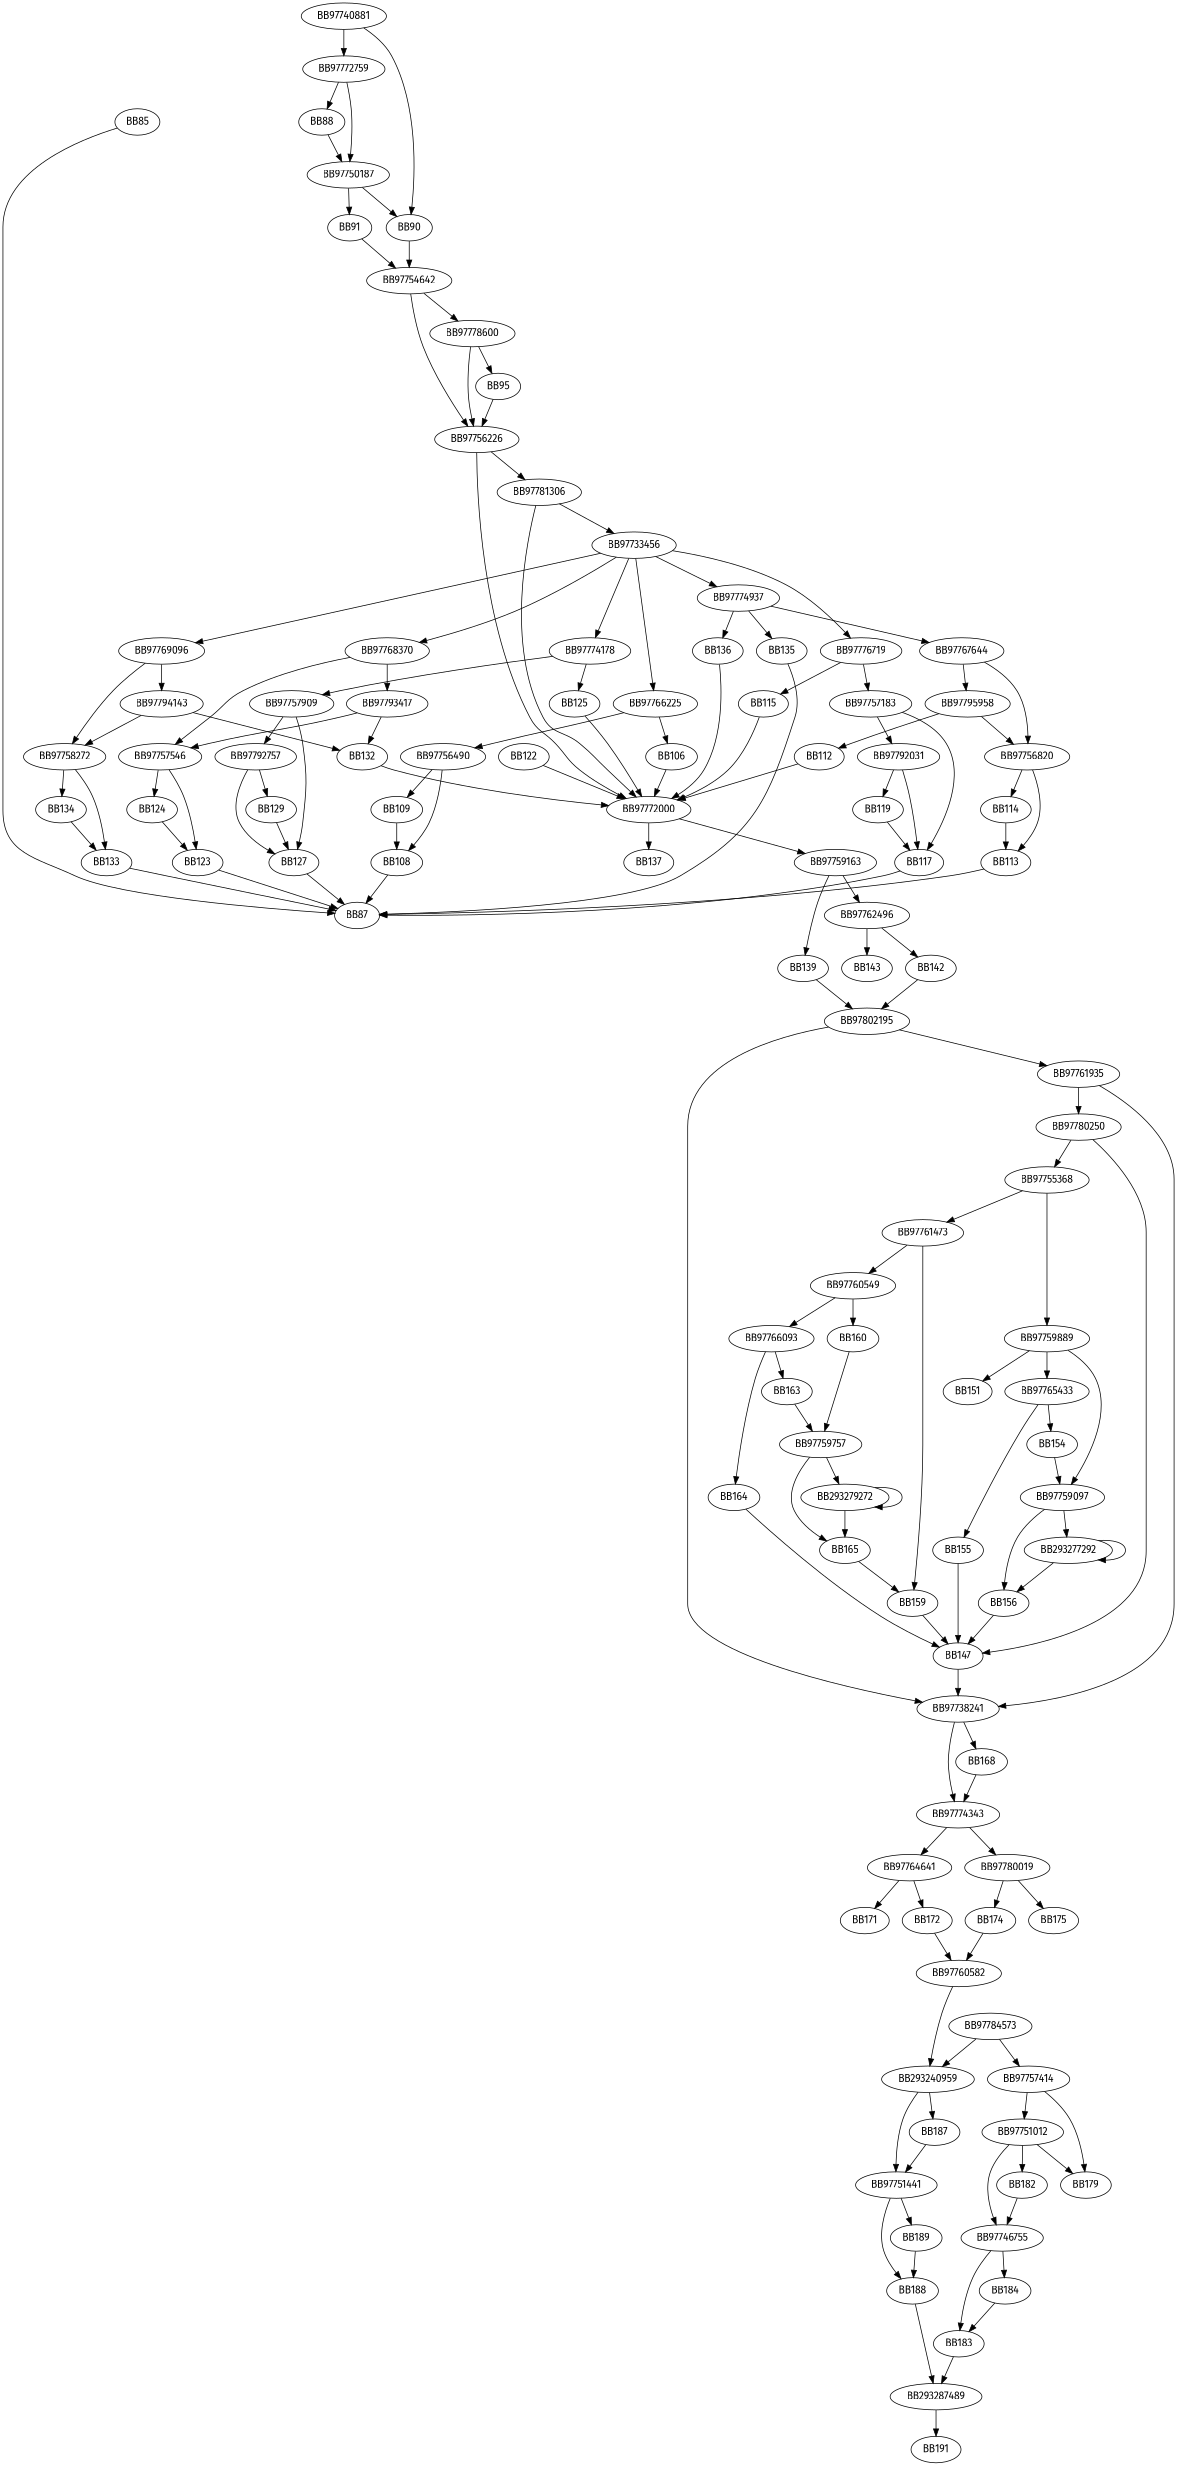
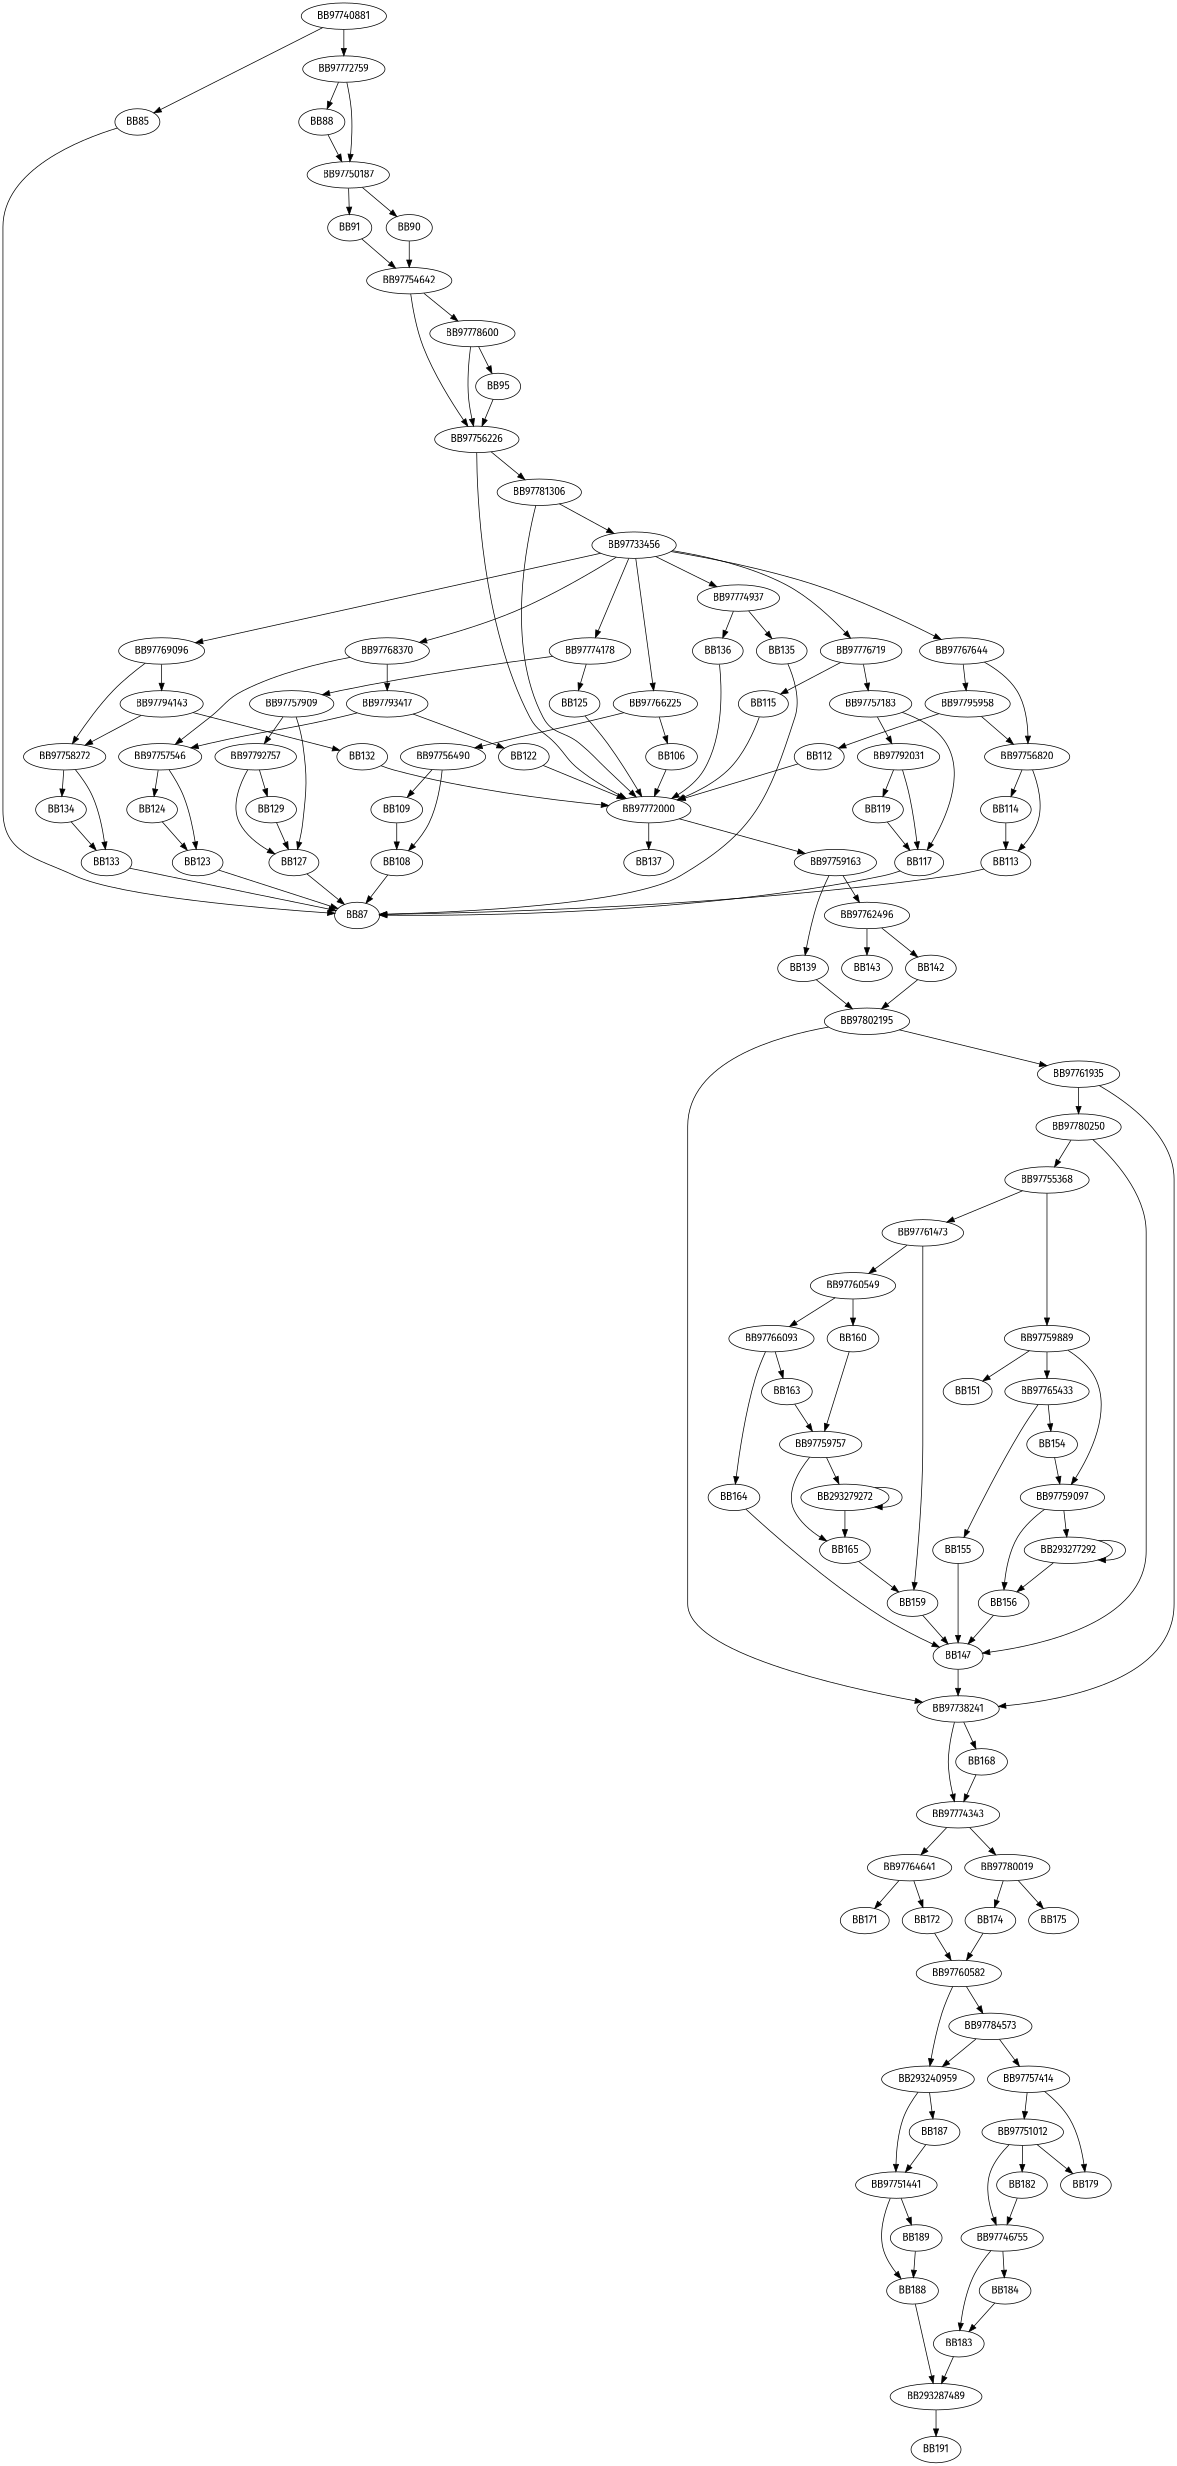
(409, 110) -> (242, 69)
(846, 624) -> (806, 582)
(376, 727) -> (455, 730)
none -> (973, 1997)
